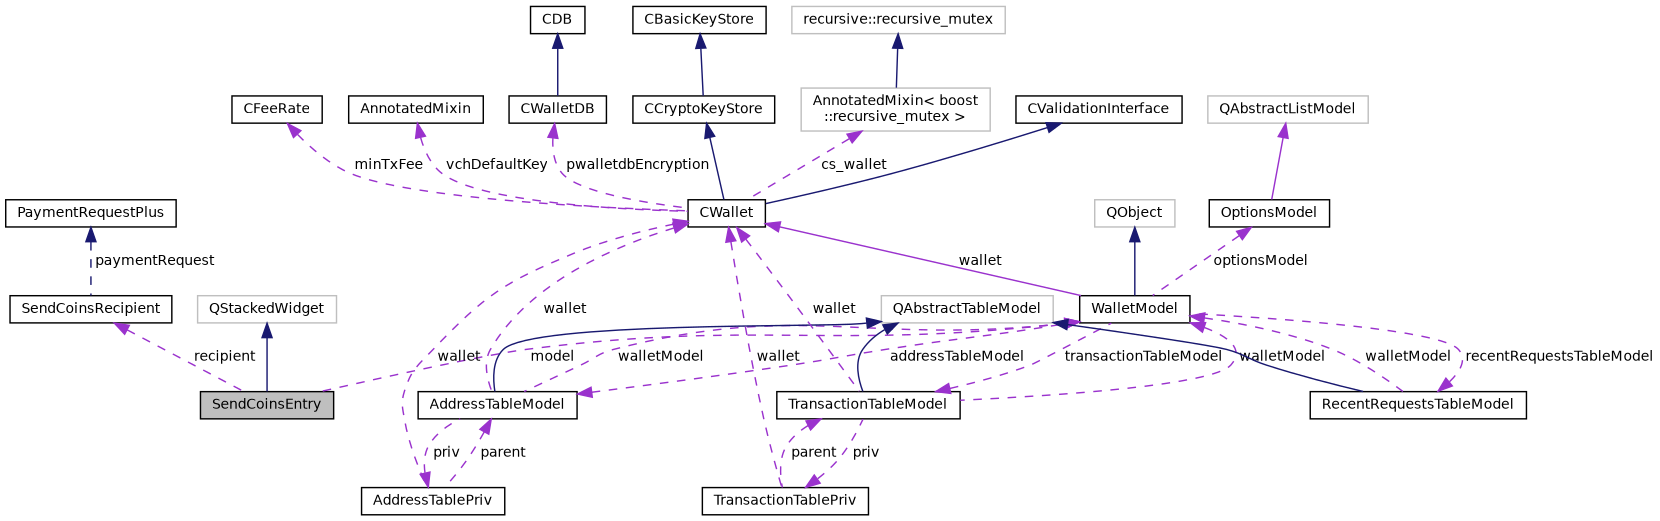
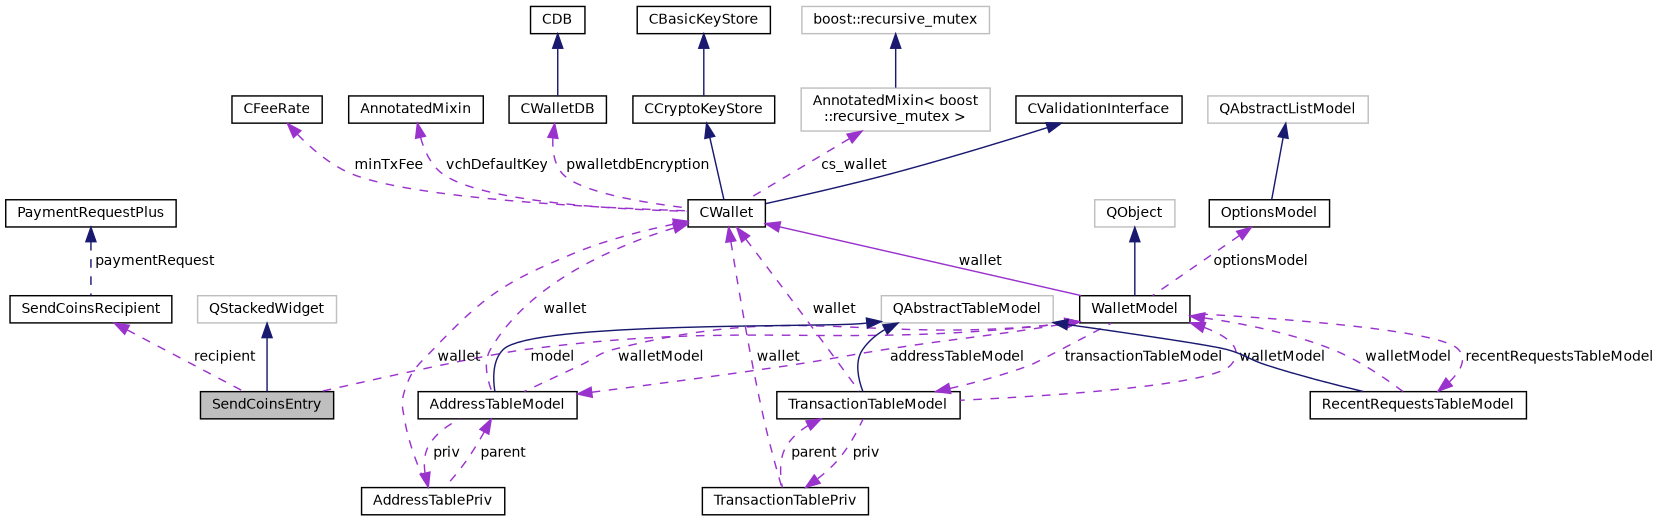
(899, 20) -> (896, 20)
(1277, 169) -> (1277, 169)
